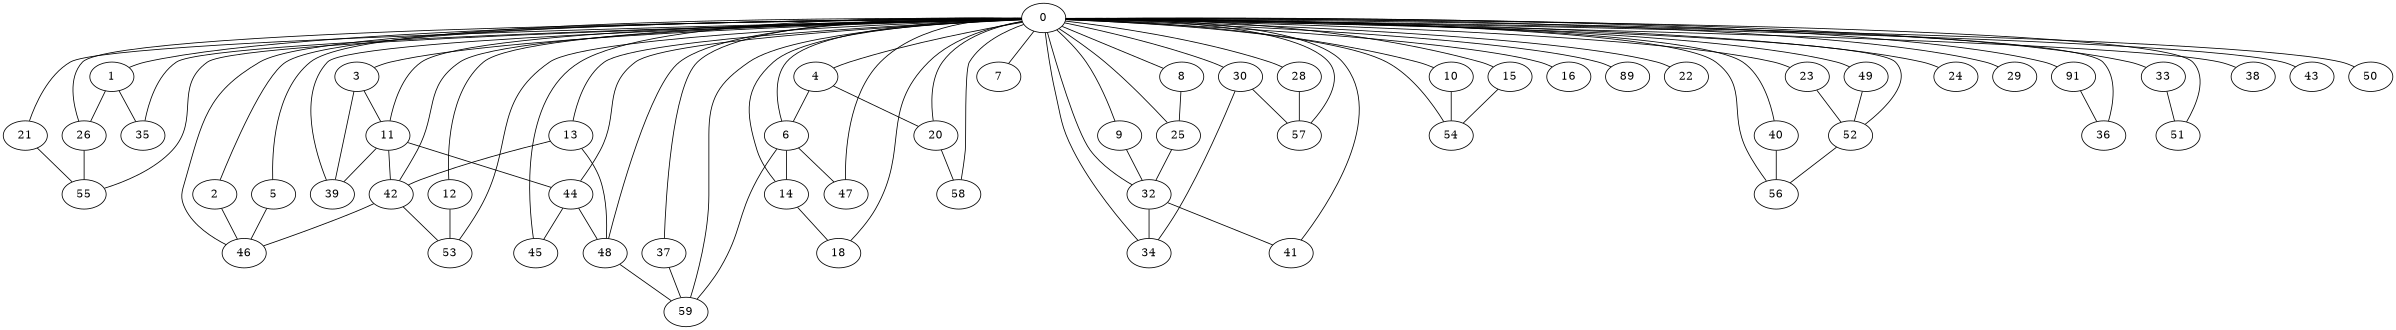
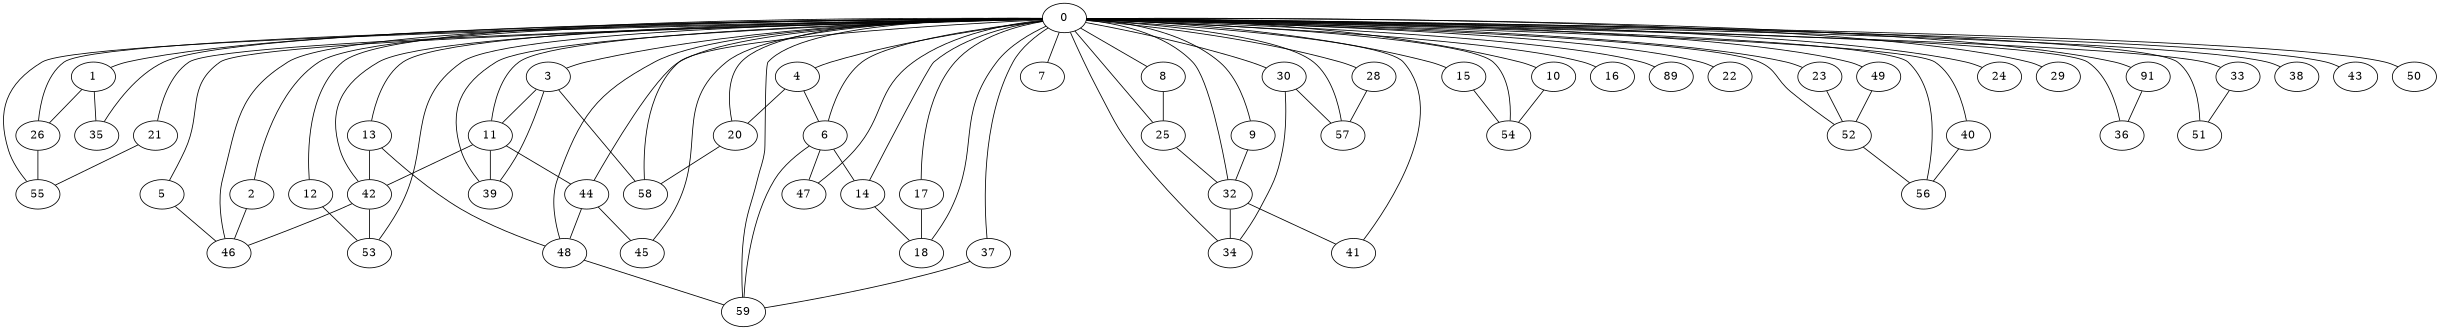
none -> (597, 136)
none -> (922, 194)
